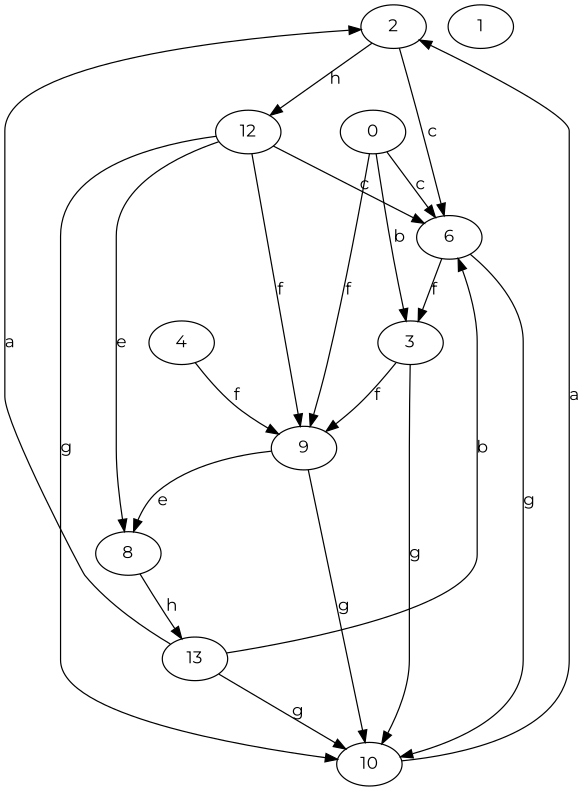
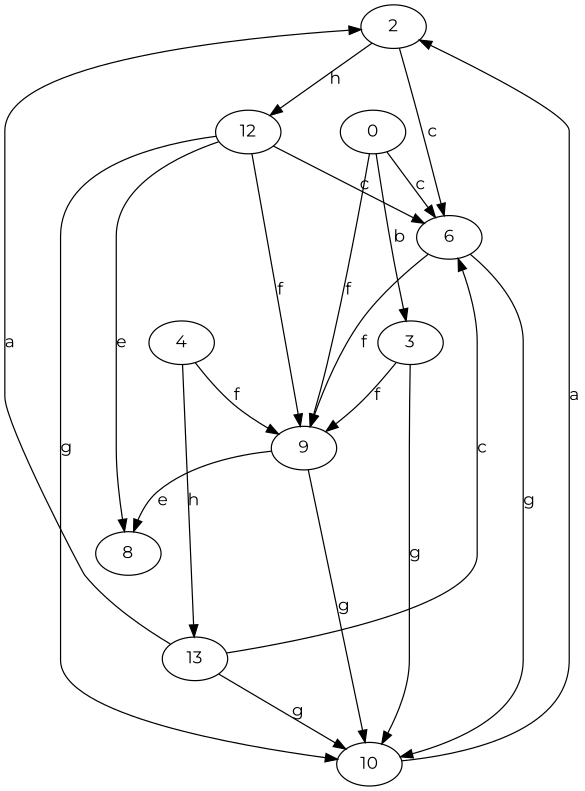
(481, 27) -> none
(432, 284) -> (358, 325)
(483, 448) -> (483, 448)
(157, 602) -> (188, 495)
